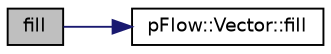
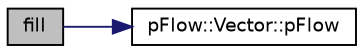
(228, 27) -> (244, 27)
